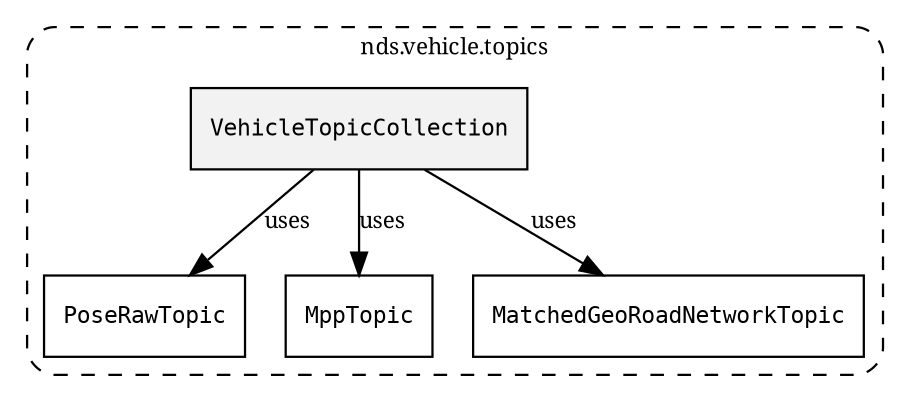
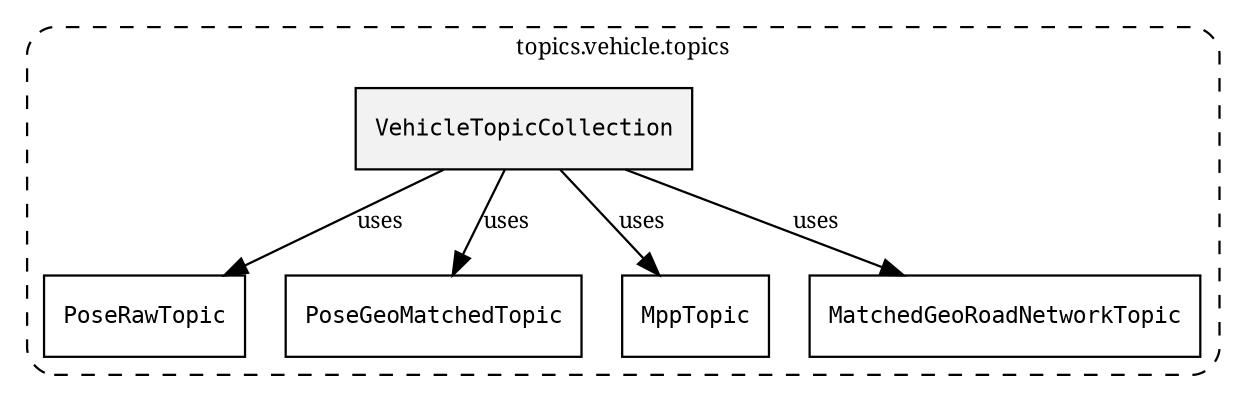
(455, 49) -> (623, 49)
none -> (434, 316)
